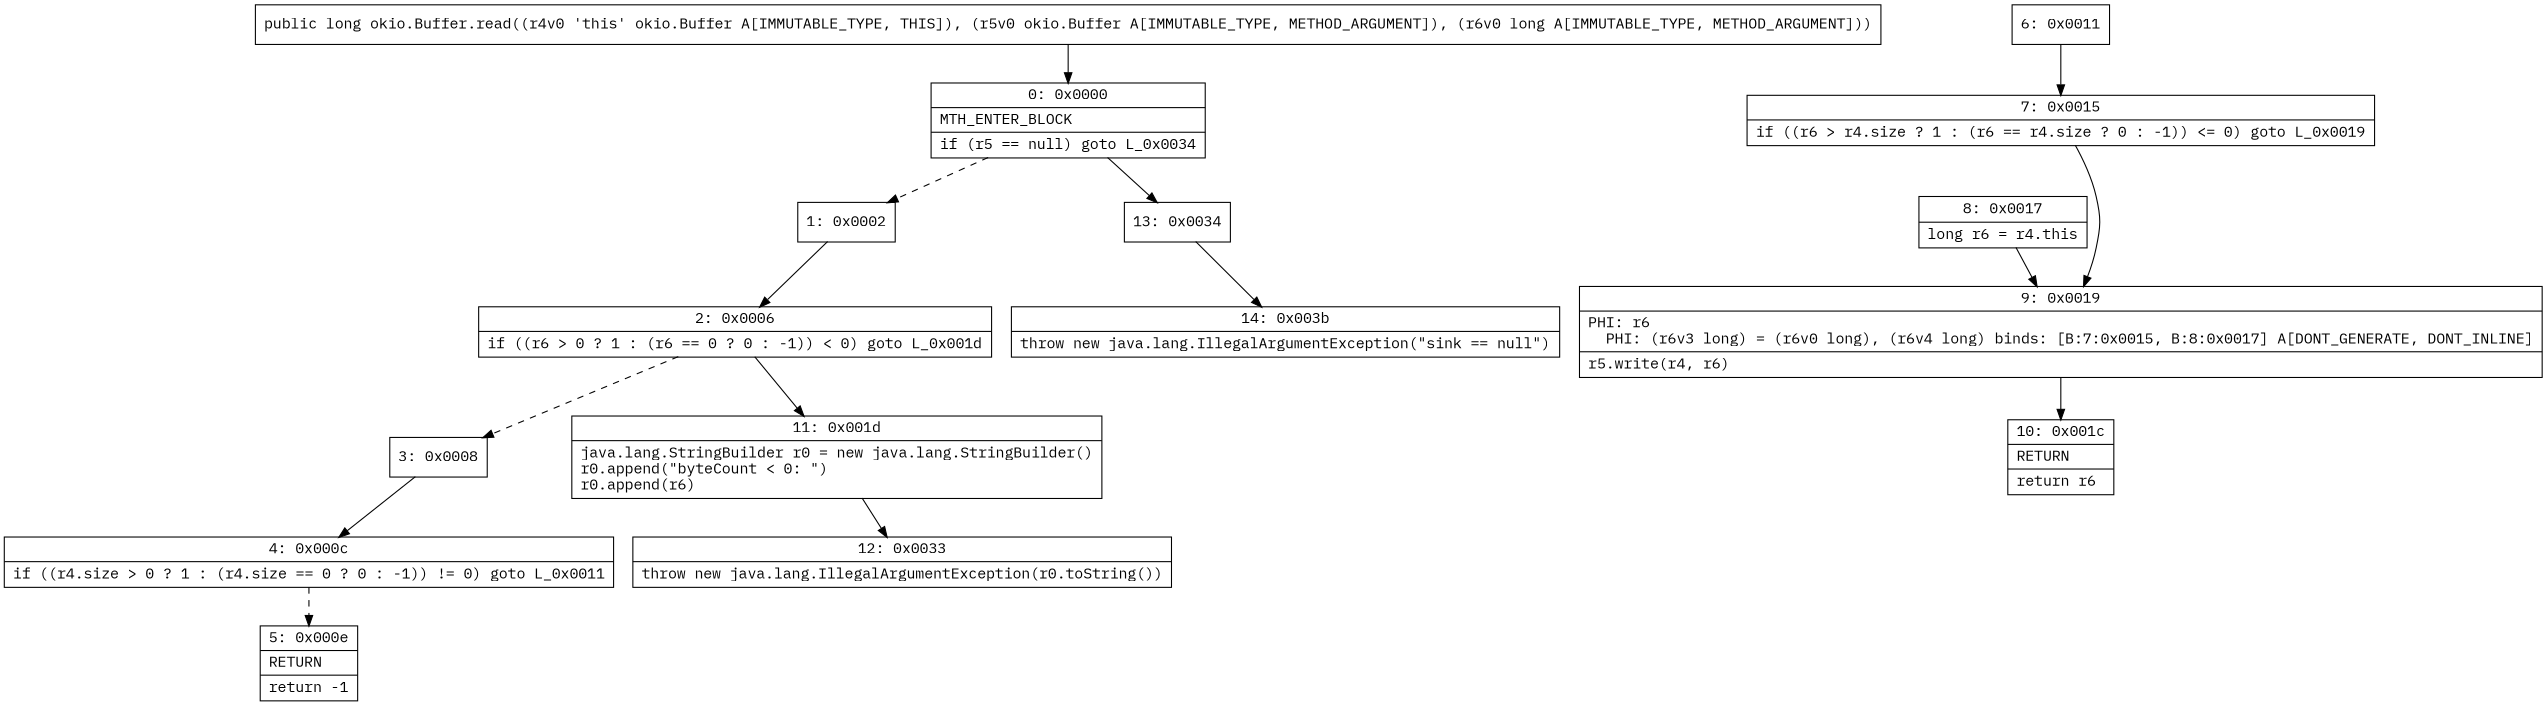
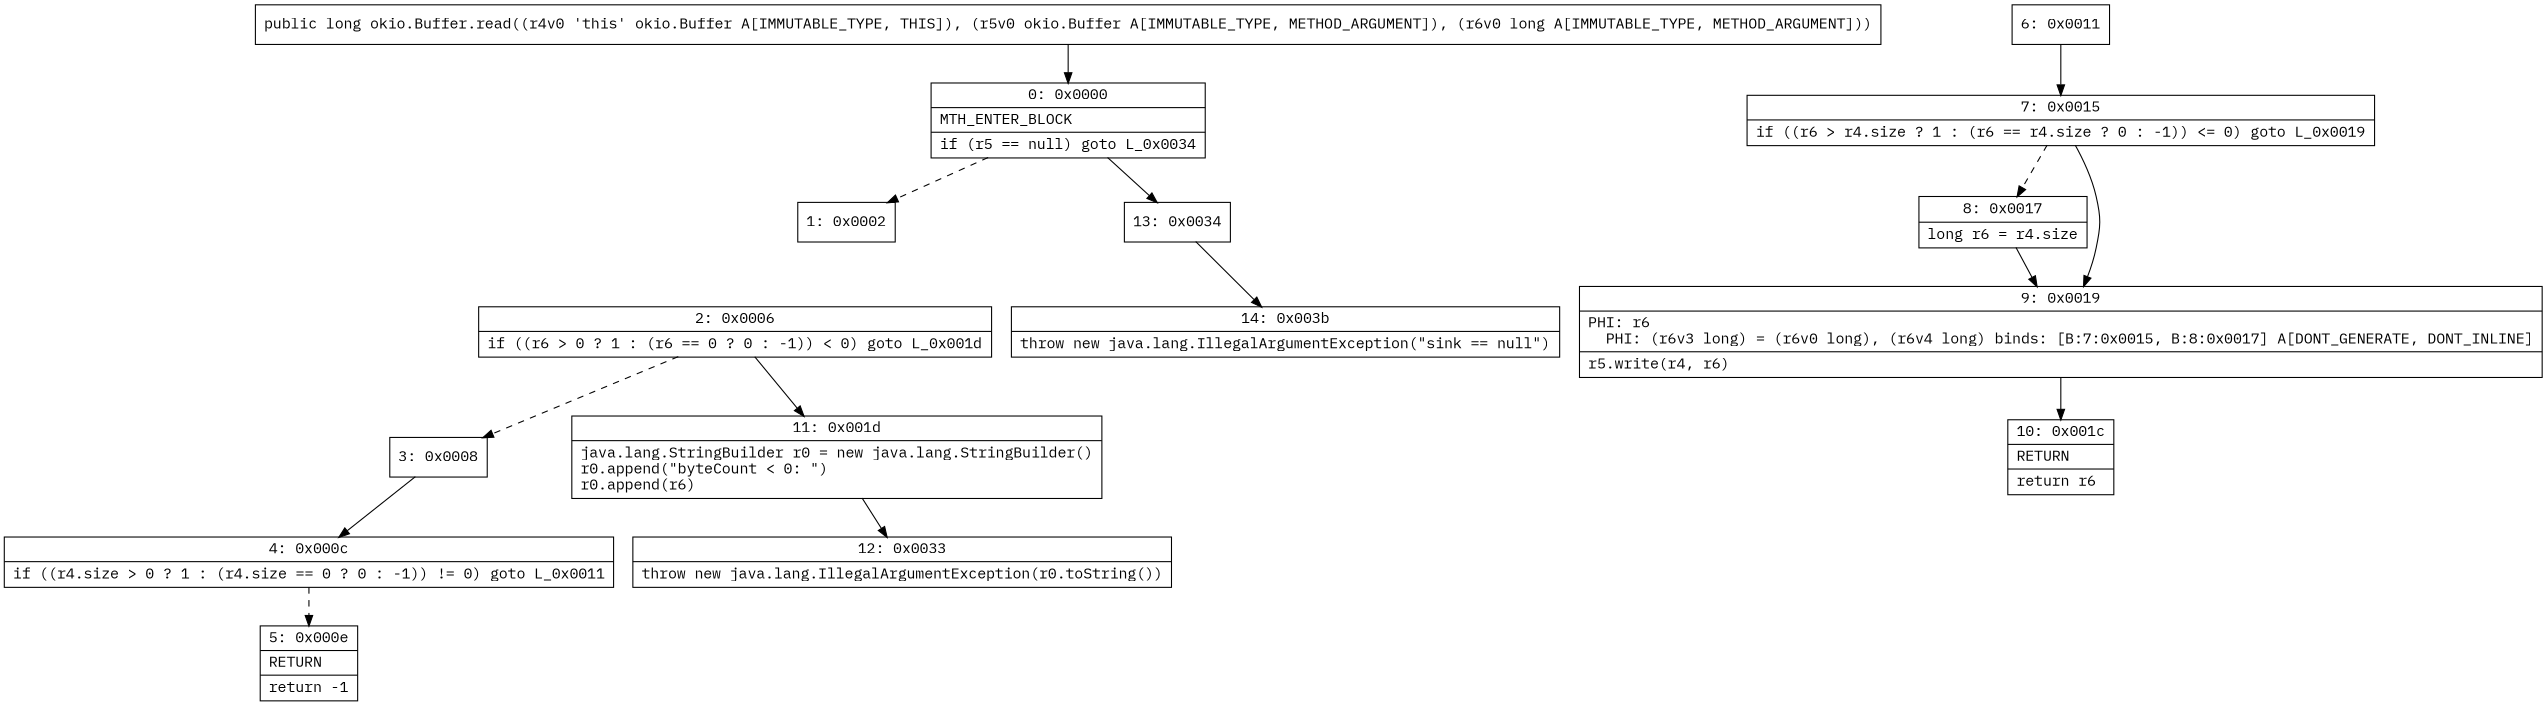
none -> (2035, 166)
(2003, 235) -> (2003, 235)
(798, 271) -> none
